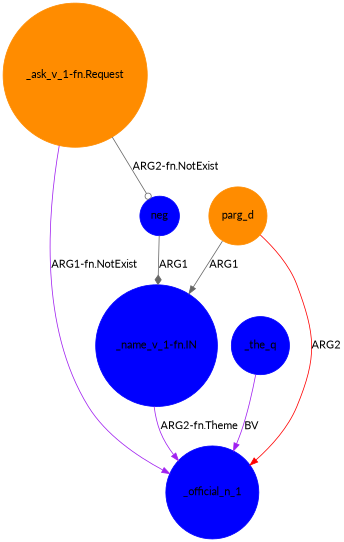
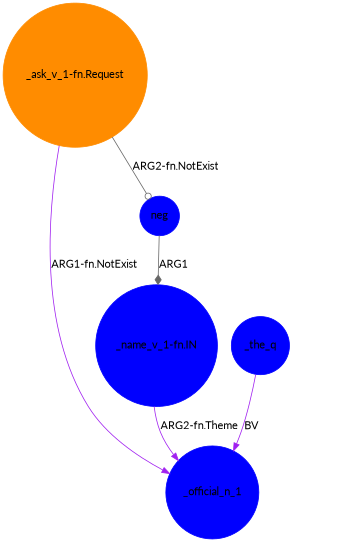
(238, 216) -> none
